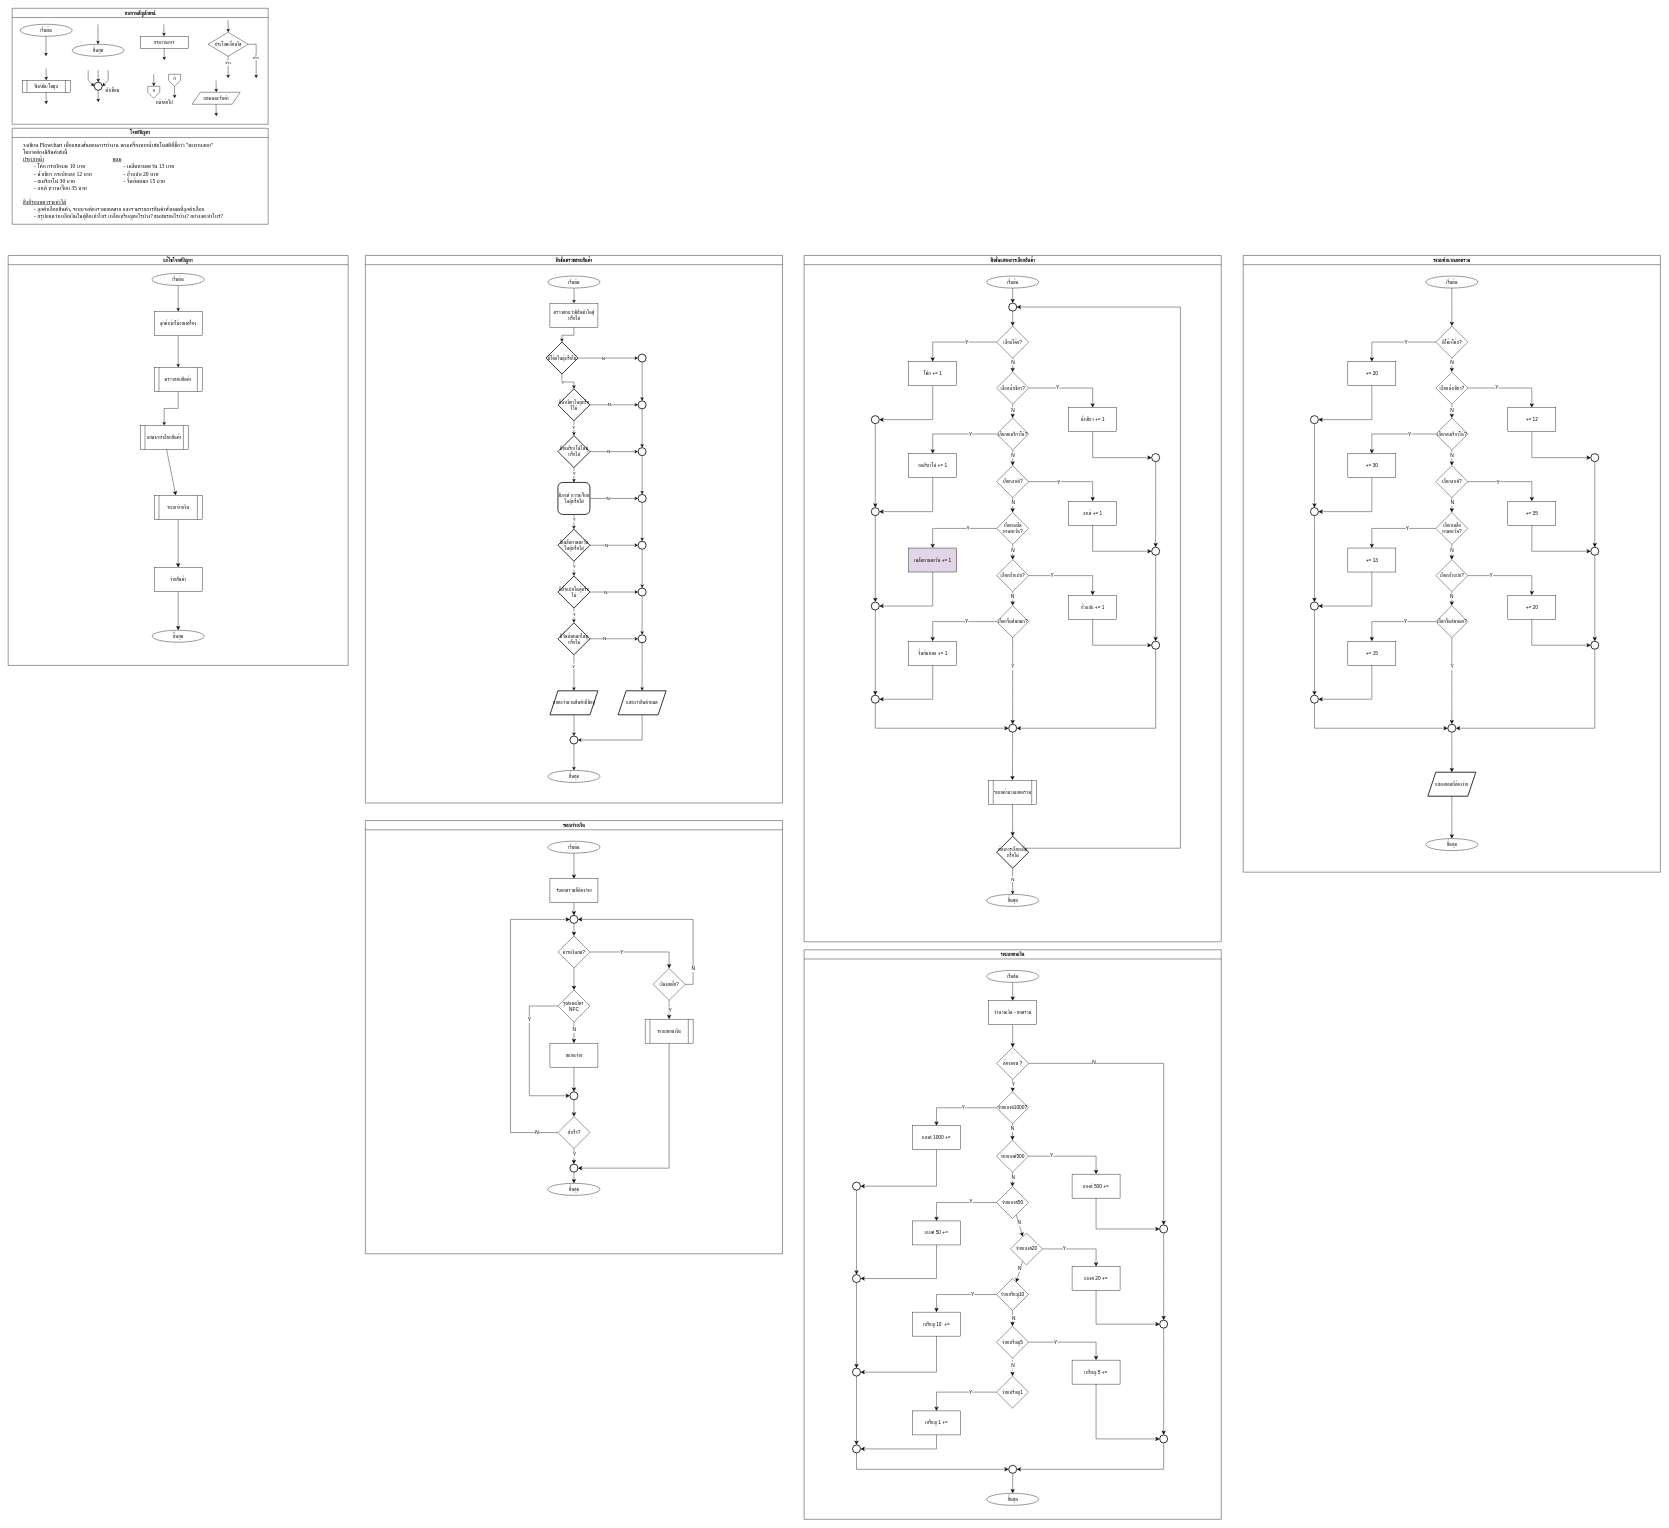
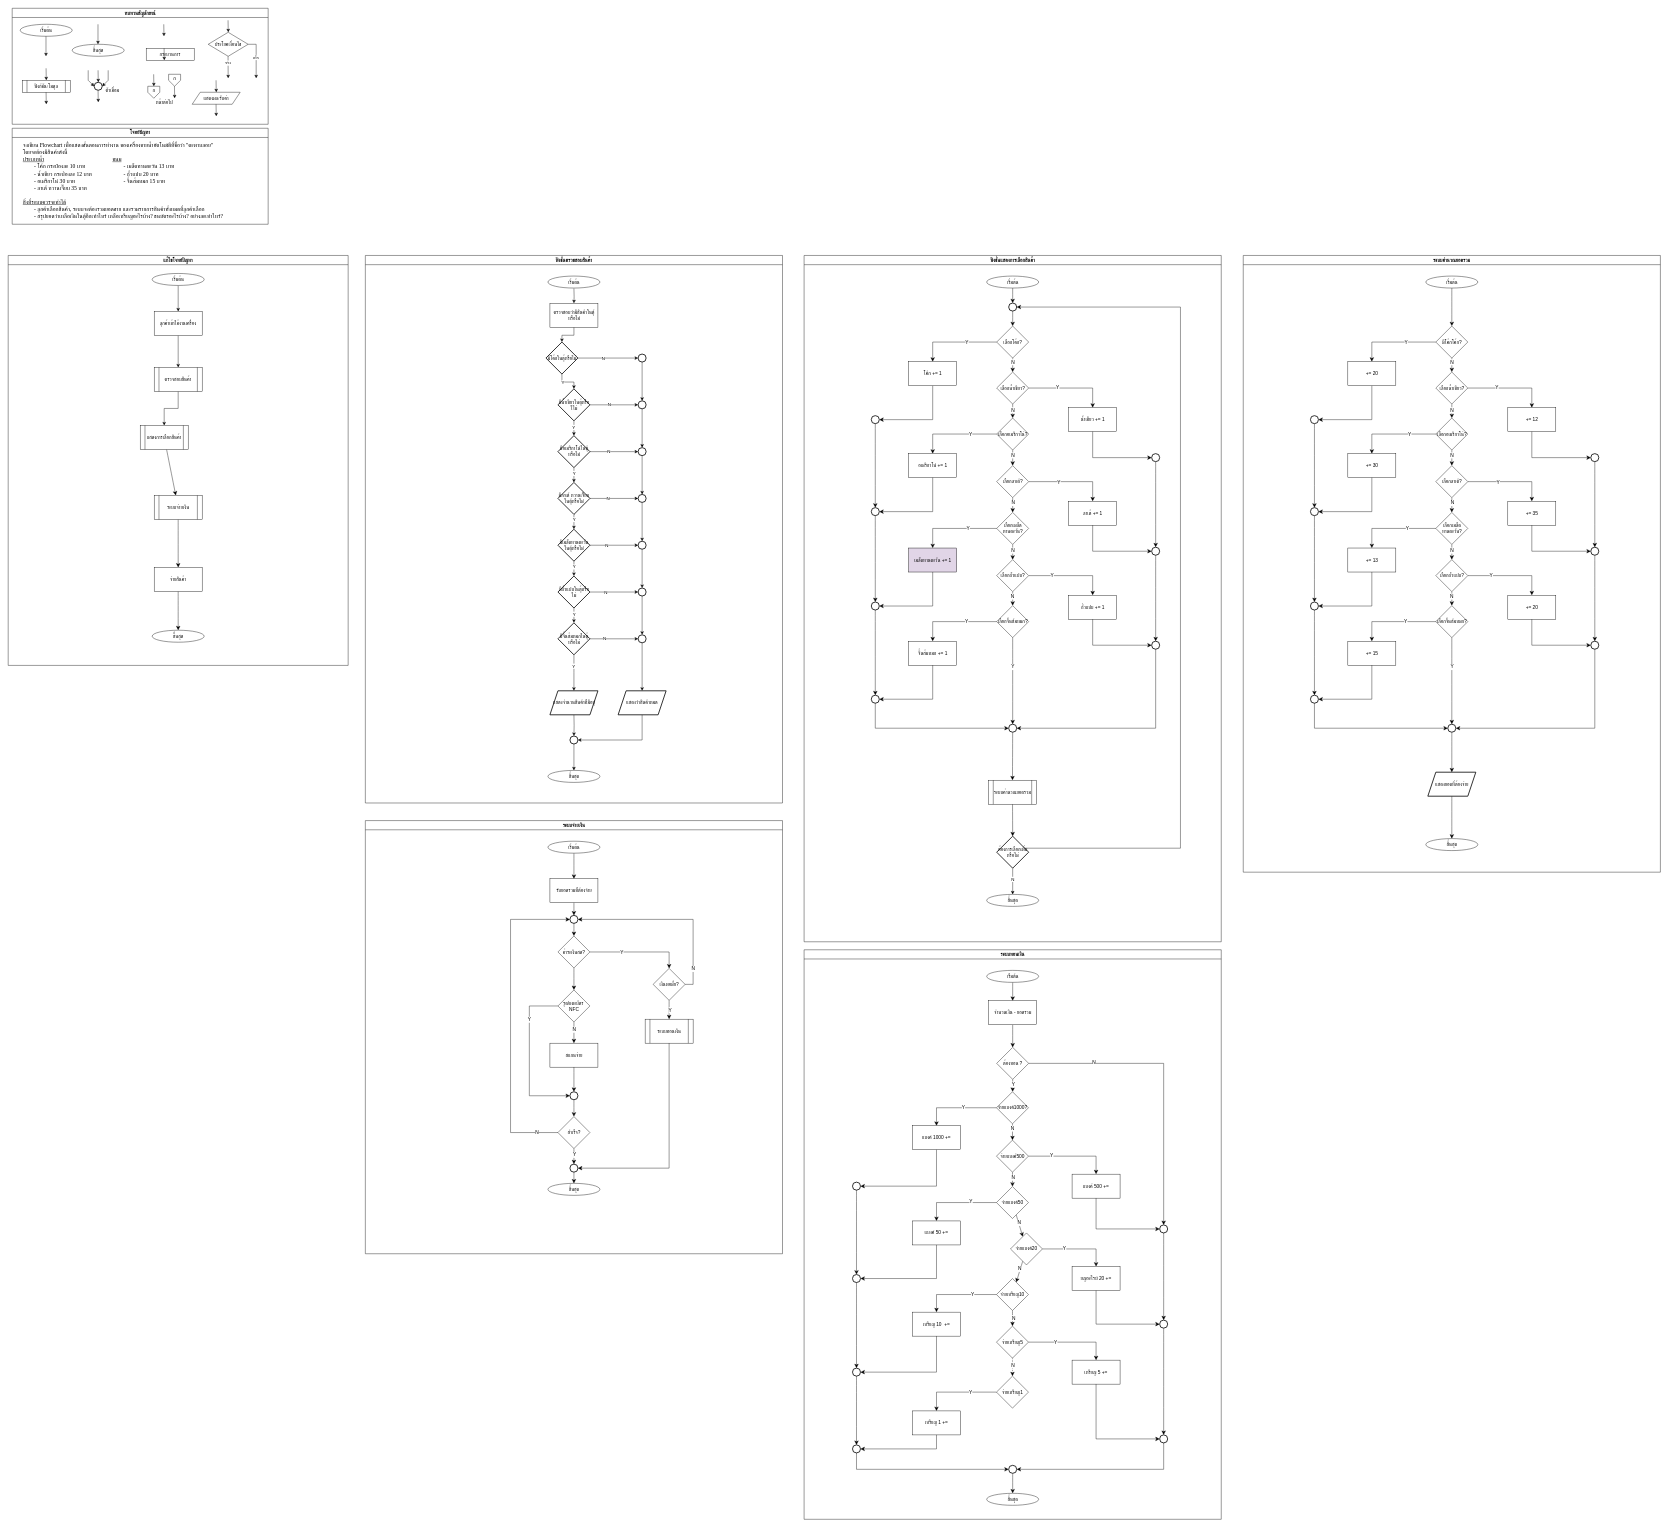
(164, 42) -> (170, 54)
(574, 498) -> (574, 498)
(1096, 1279) -> (1096, 1279)
